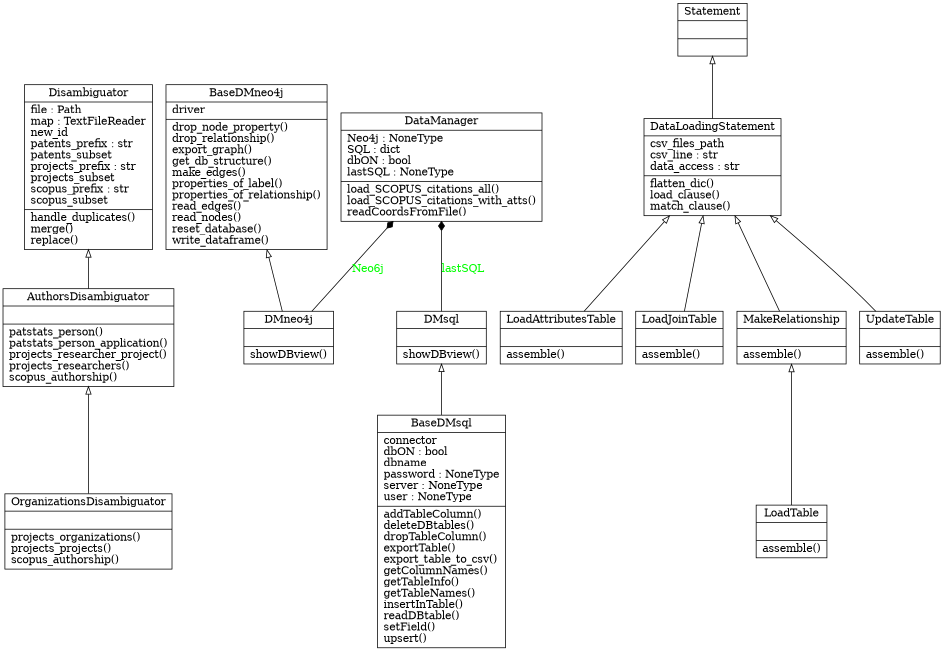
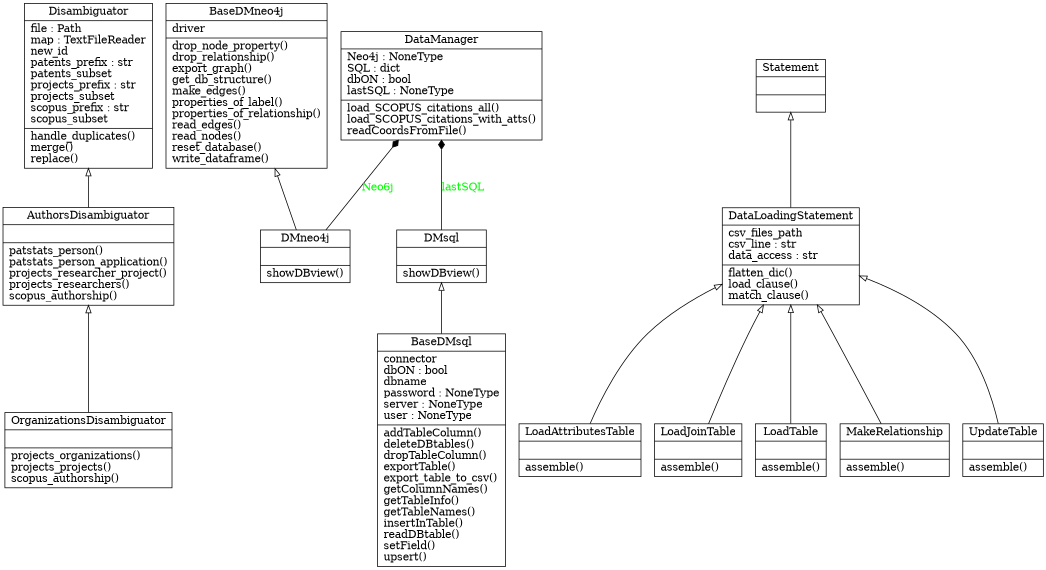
(792, 438) -> (791, 368)
